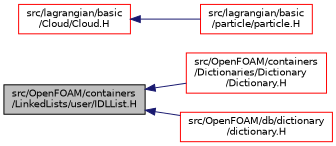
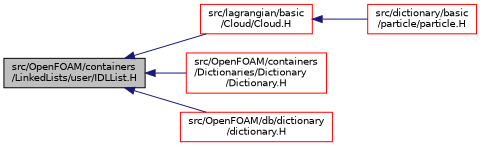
(256, 19) -> (422, 19)
none -> (170, 45)
